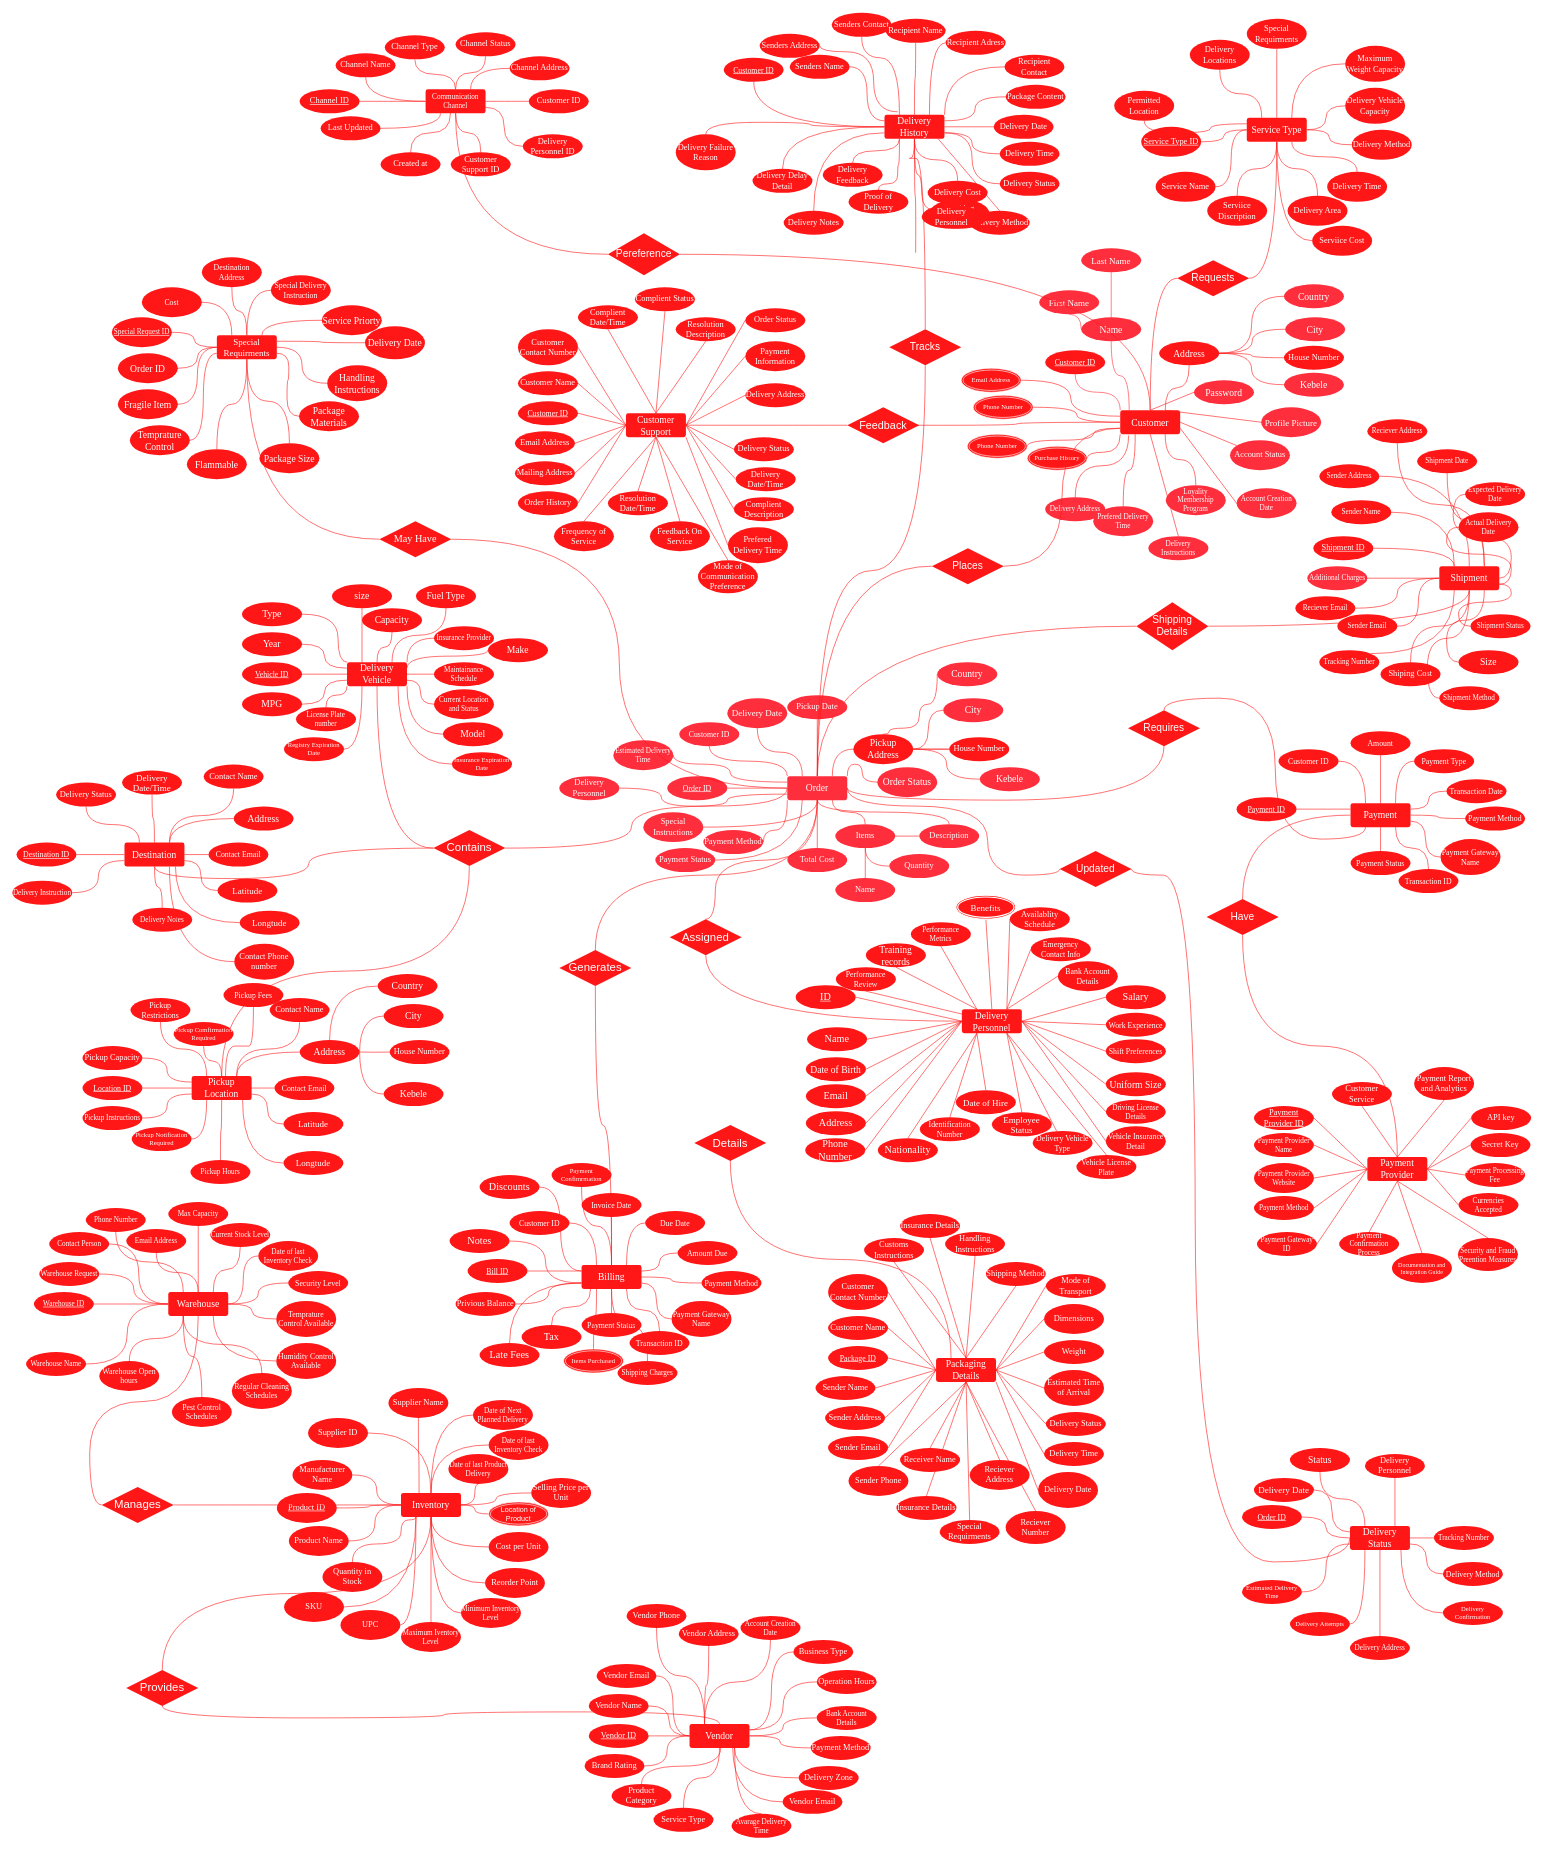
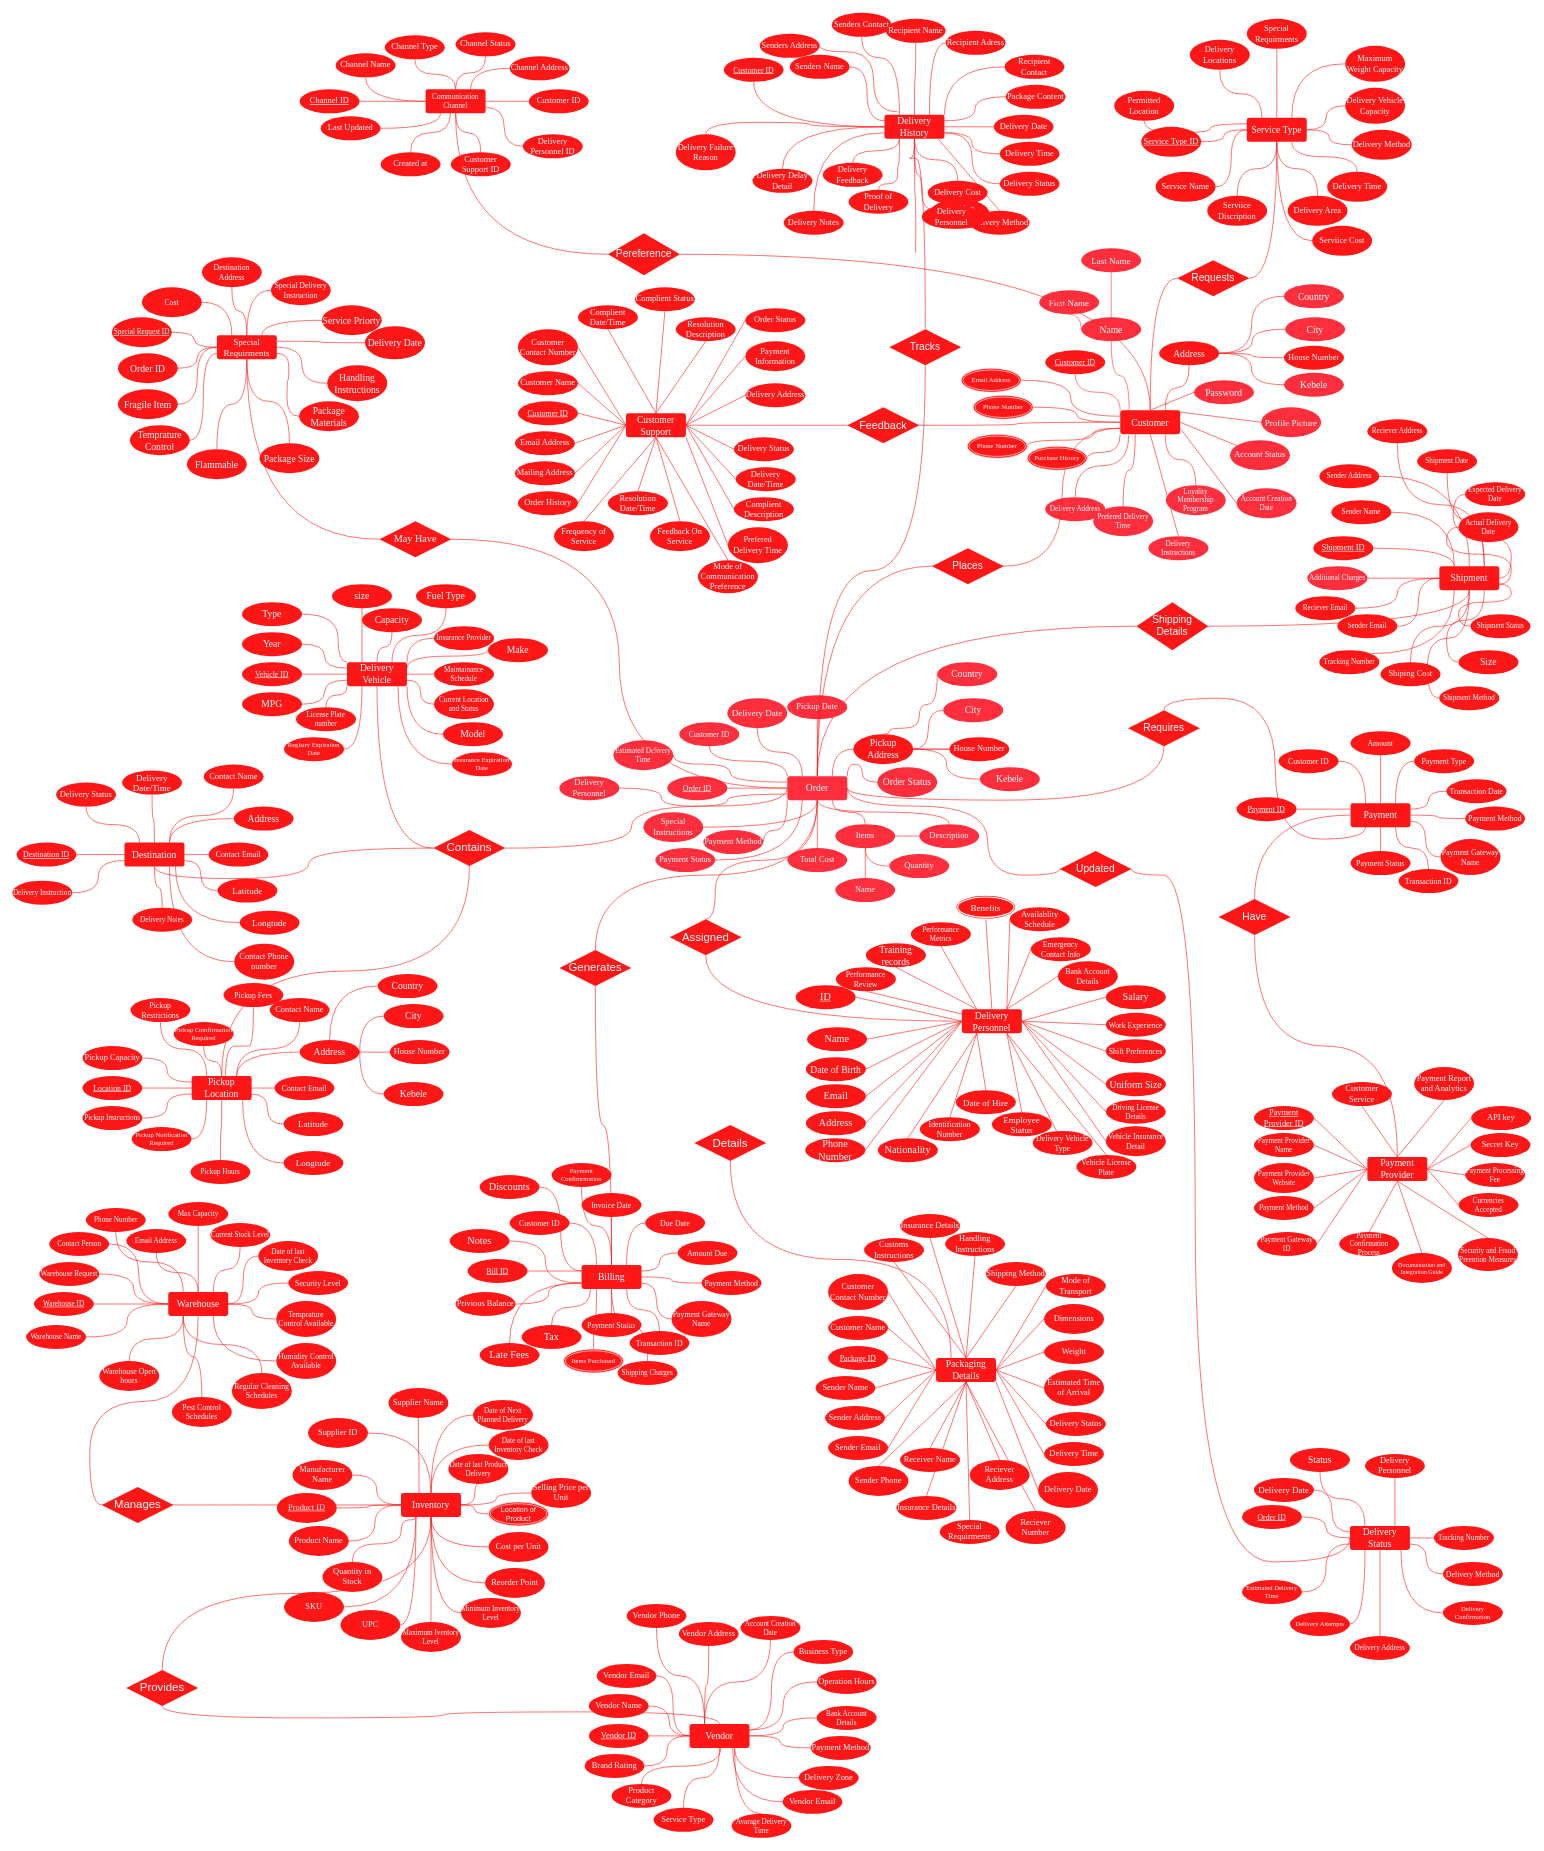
(1243, 917) -> (1255, 917)
(56, 1364) -> (56, 1337)
